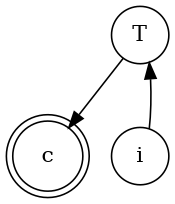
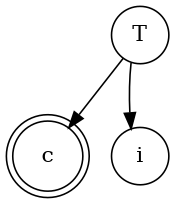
(151, 104) -> (130, 88)
